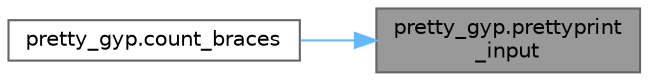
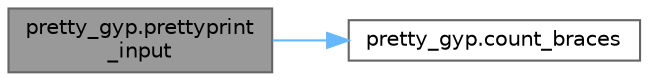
(328, 40) -> (300, 40)
